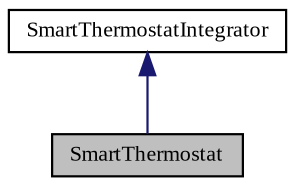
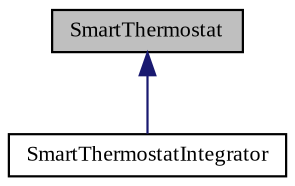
(148, 105) -> (148, 105)
